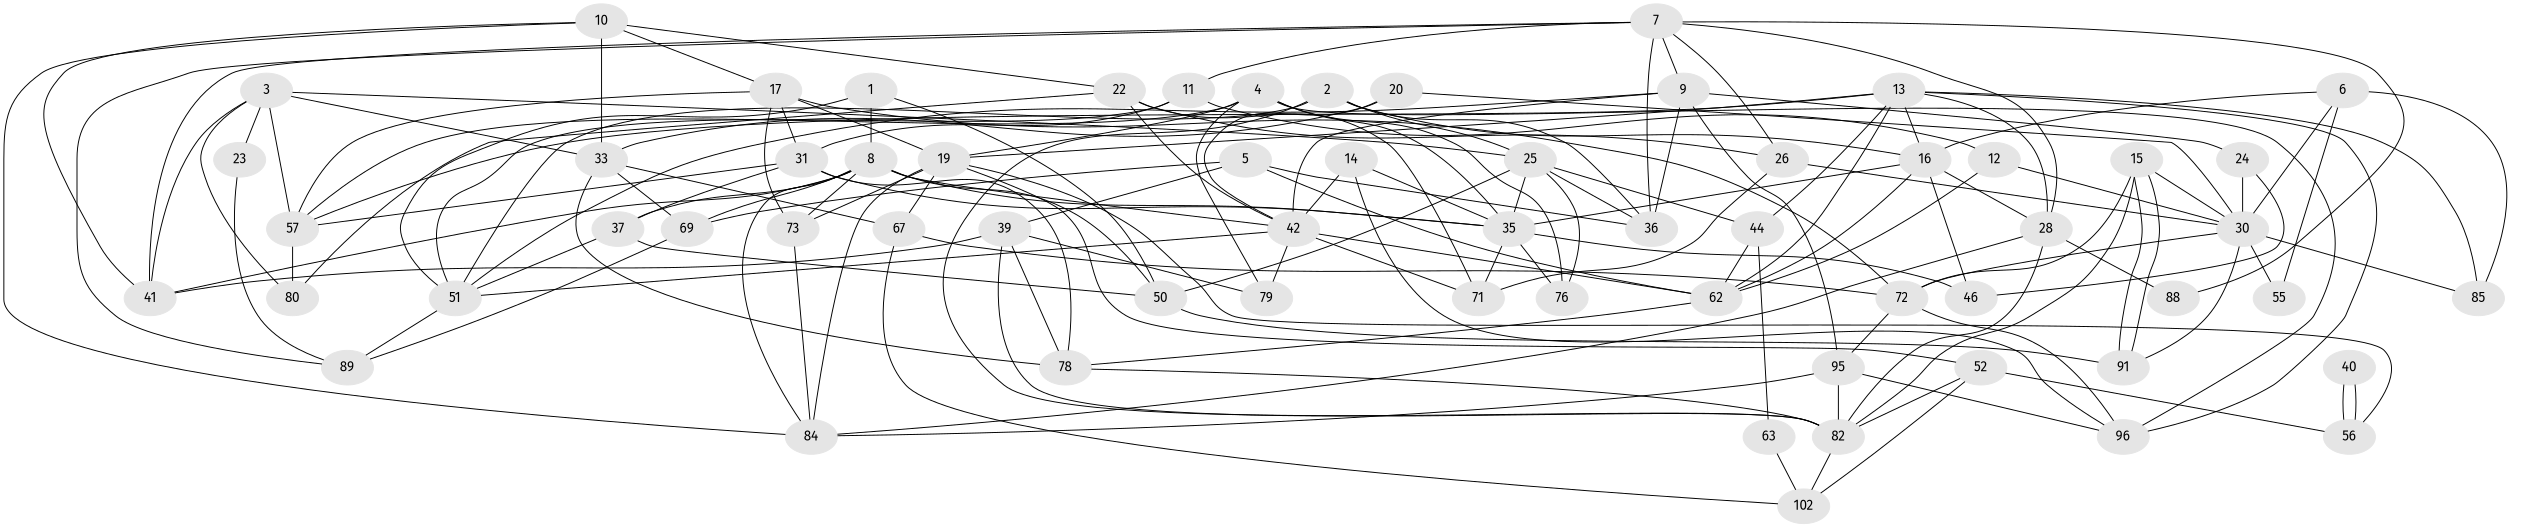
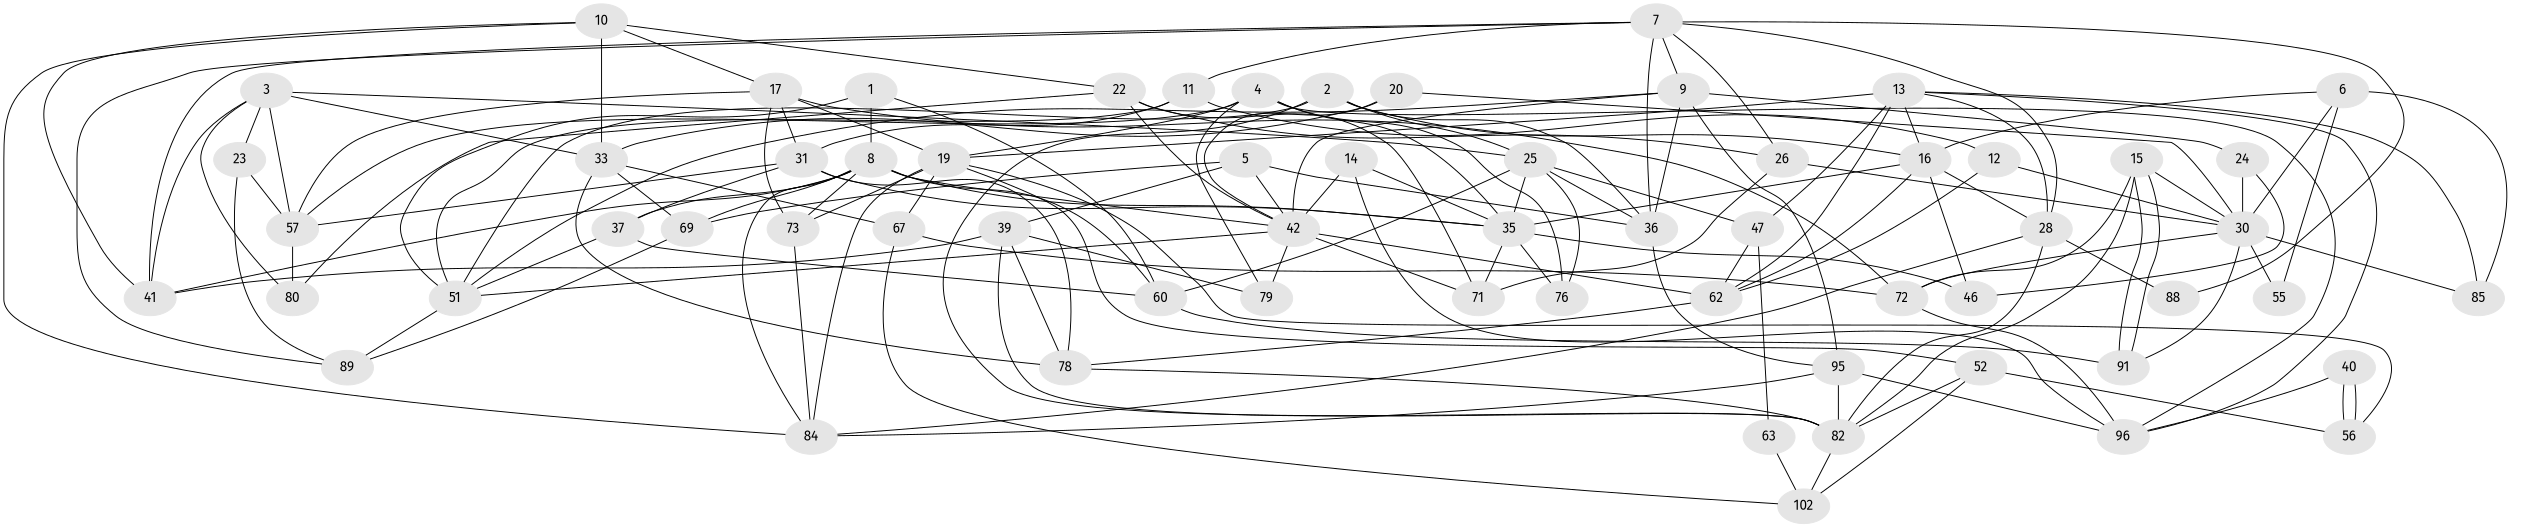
(1088, 116) -> (266, 194)
(1758, 229) -> (1758, 229)
(1475, 246) -> (1270, 194)
(1161, 298) -> (1161, 298)
(1866, 338) -> (1704, 332)
none -> (2252, 403)
